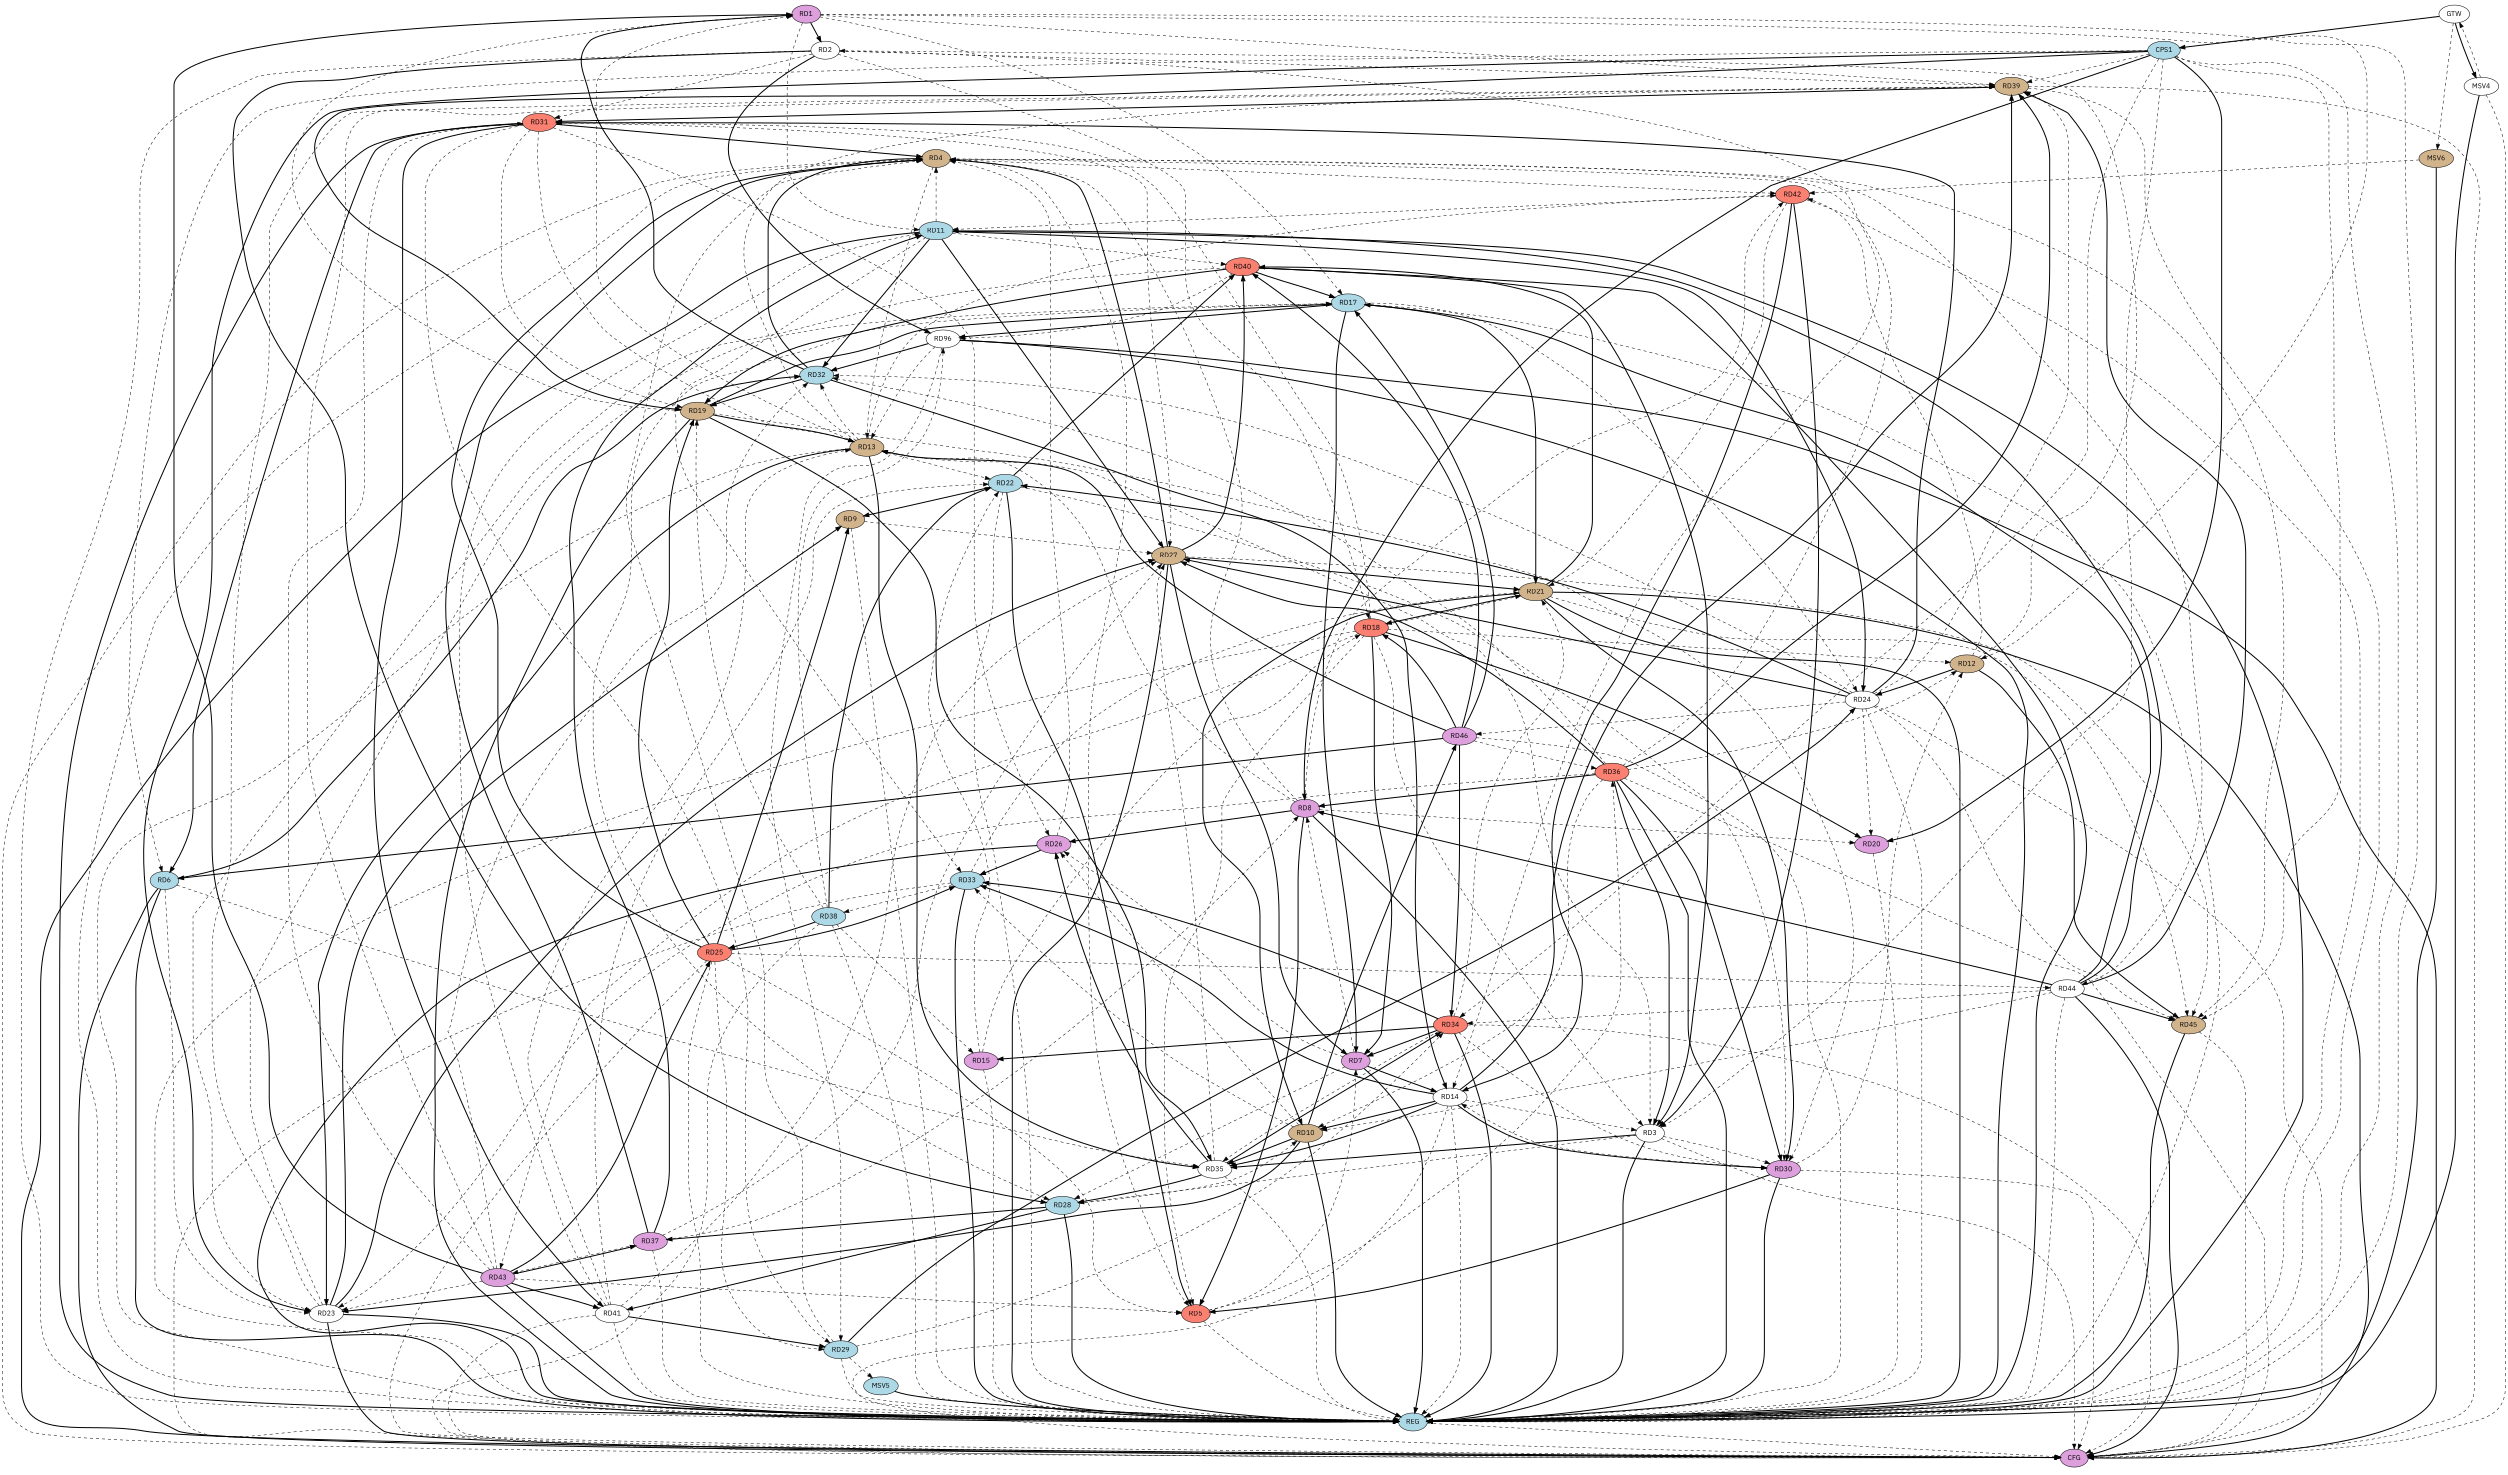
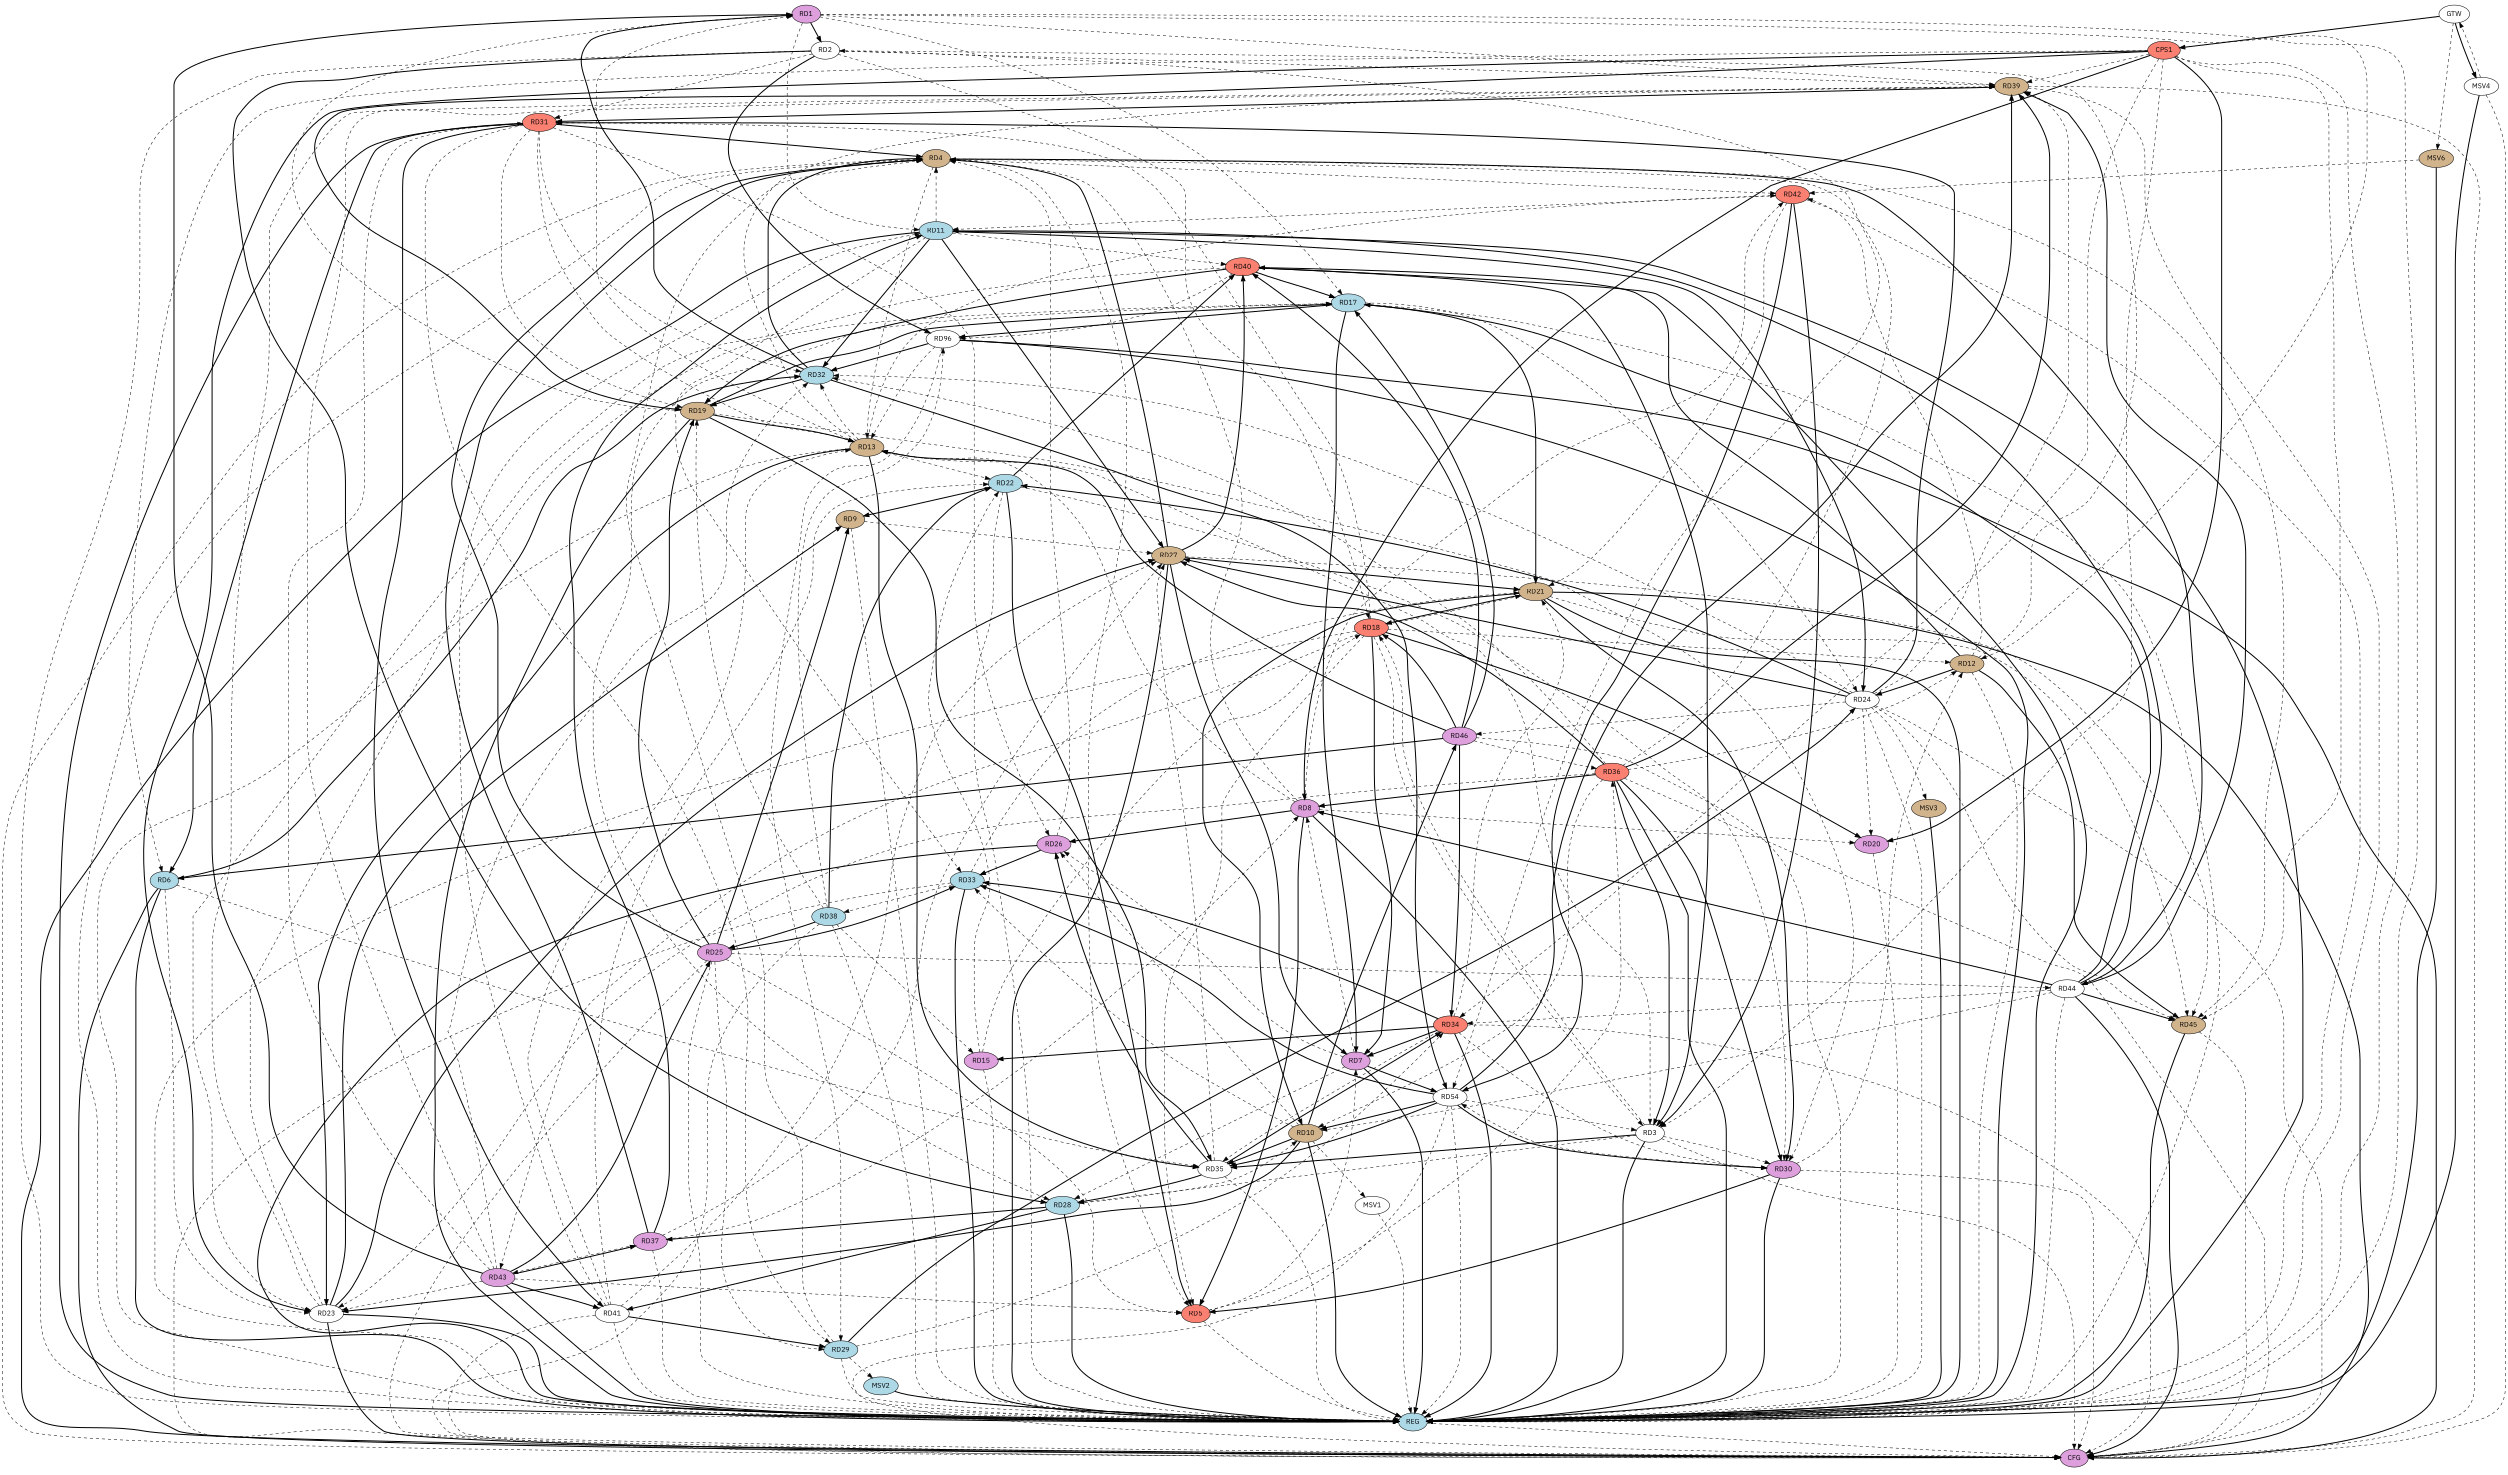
(2164, 50) -> (2164, 50)
(1031, 152) -> (623, 295)
(1881, 204) -> (1881, 204)
(1566, 307) -> (1669, 346)
none -> (1929, 808)
none -> (1477, 899)
(714, 953) -> (714, 953)
(1450, 1097) -> (1450, 1097)
none -> (1372, 1205)
none -> (1979, 1298)
(881, 1386) -> (881, 1386)
